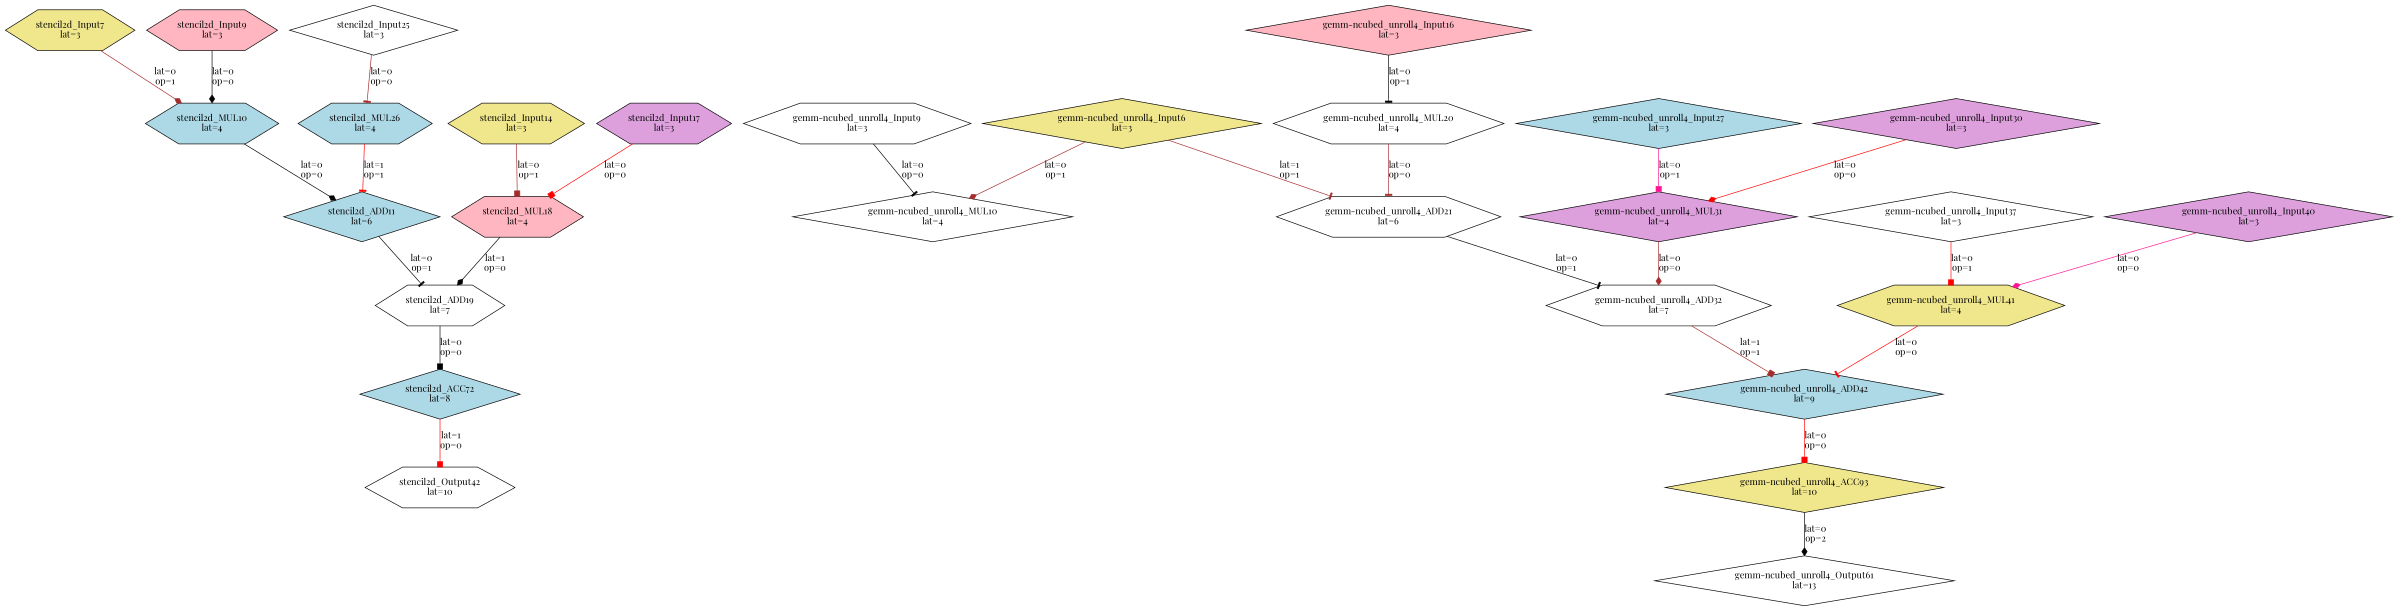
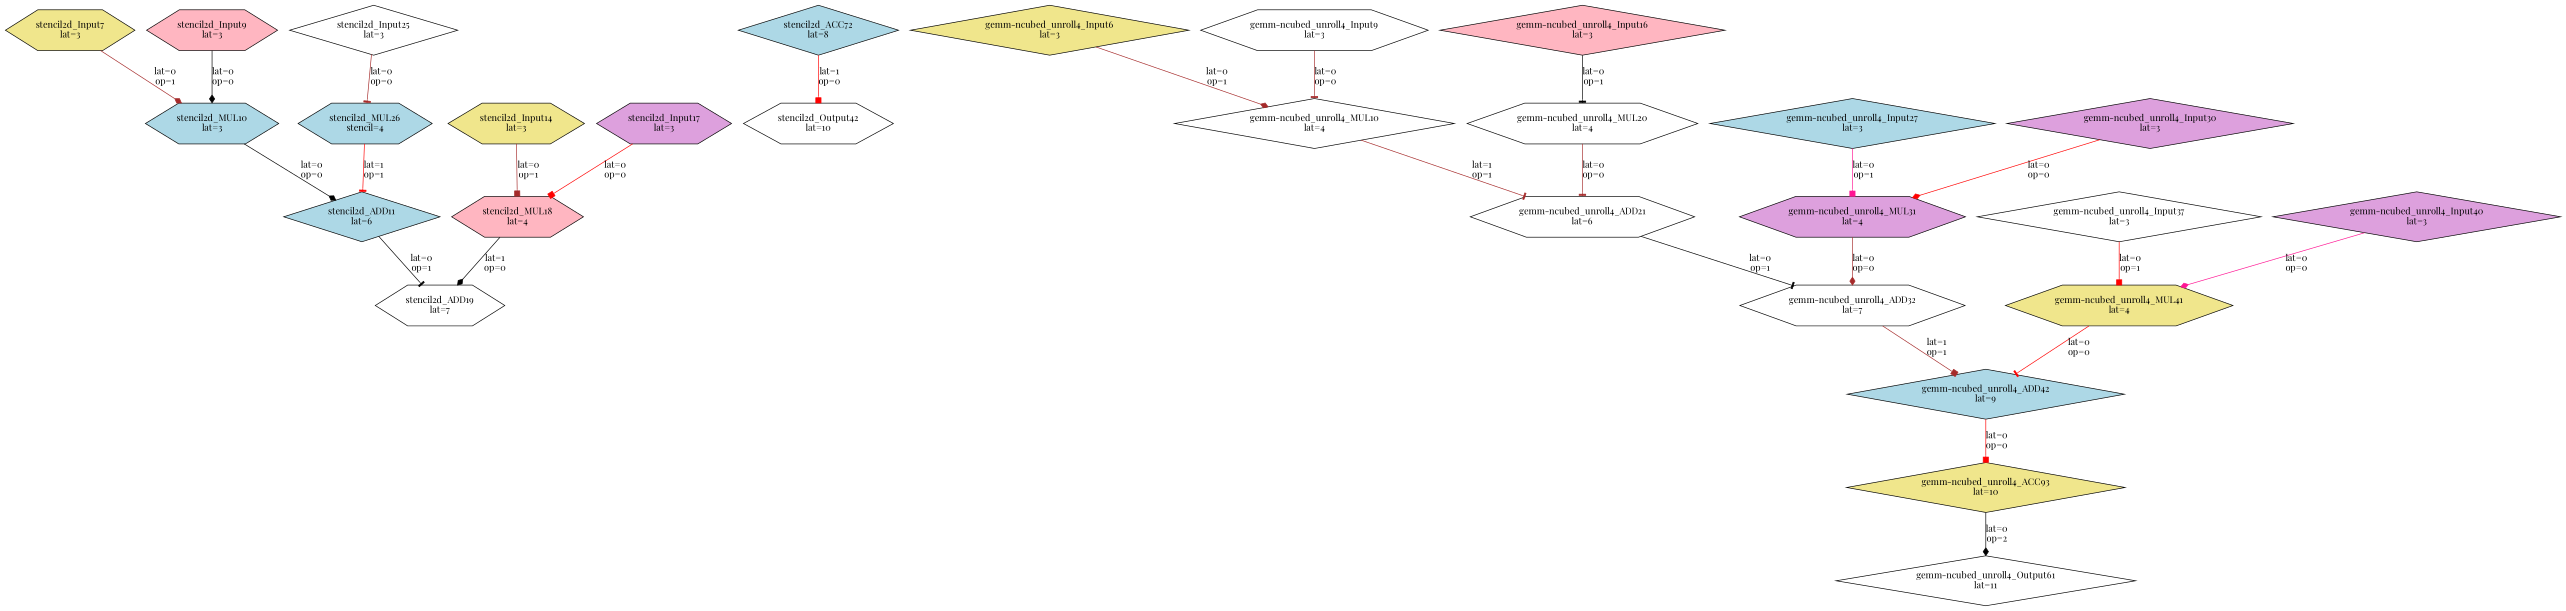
(212, 124) -> (212, 124)
(365, 124) -> (365, 124)
(893, 168) -> (1314, 73)
(1249, 168) -> (1442, 168)
(1659, 217) -> (1852, 217)
(440, 344) -> none
(1804, 581) -> (1986, 581)
